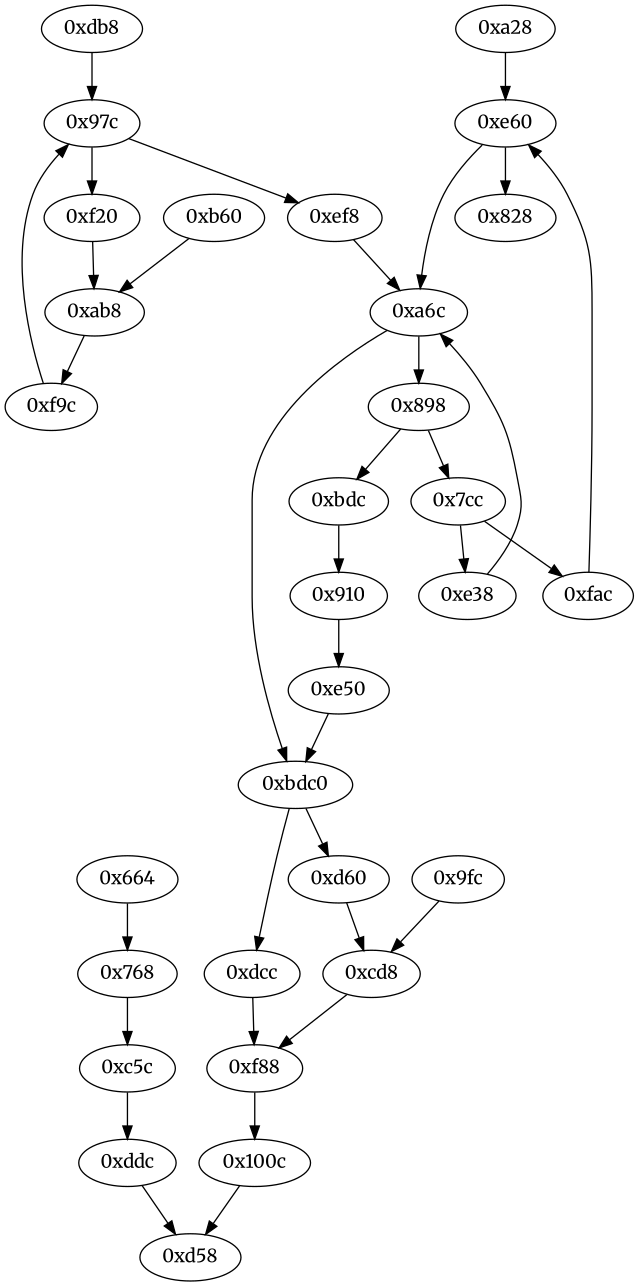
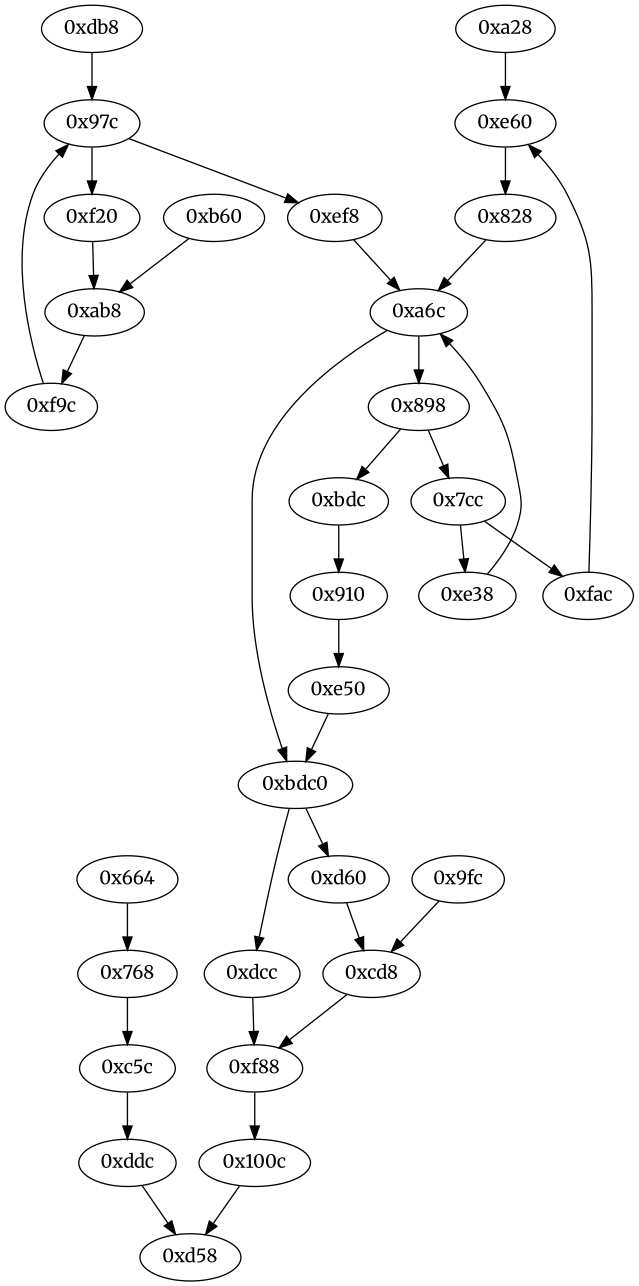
(439, 204) -> (467, 260)
